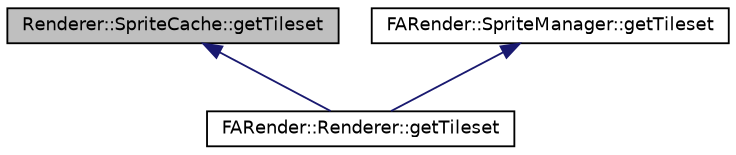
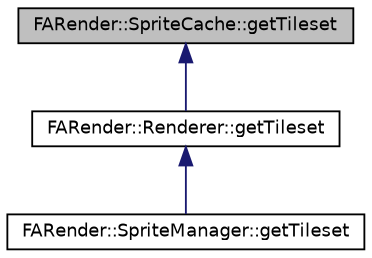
(173, 26) -> (186, 26)
(447, 82) -> (186, 190)
